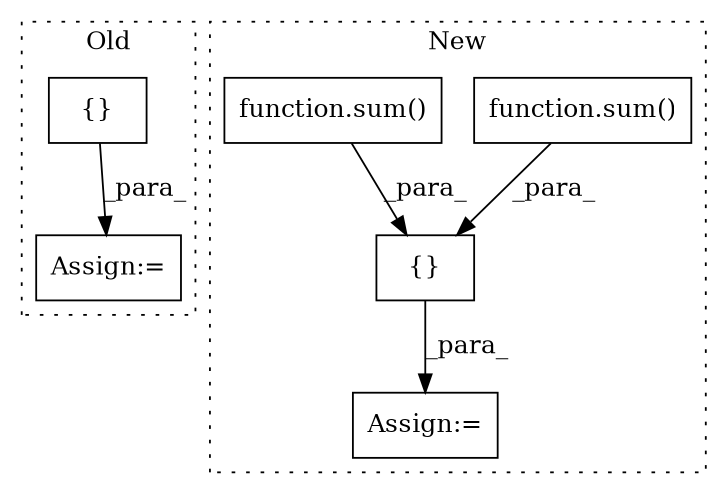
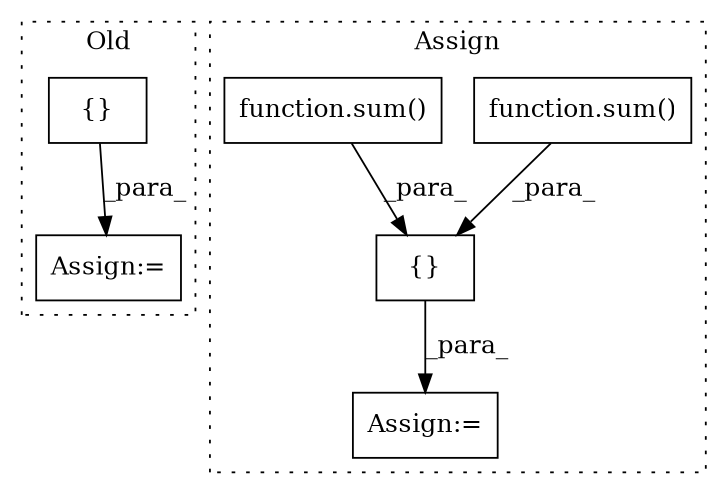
(458, 43) -> (458, 43)
